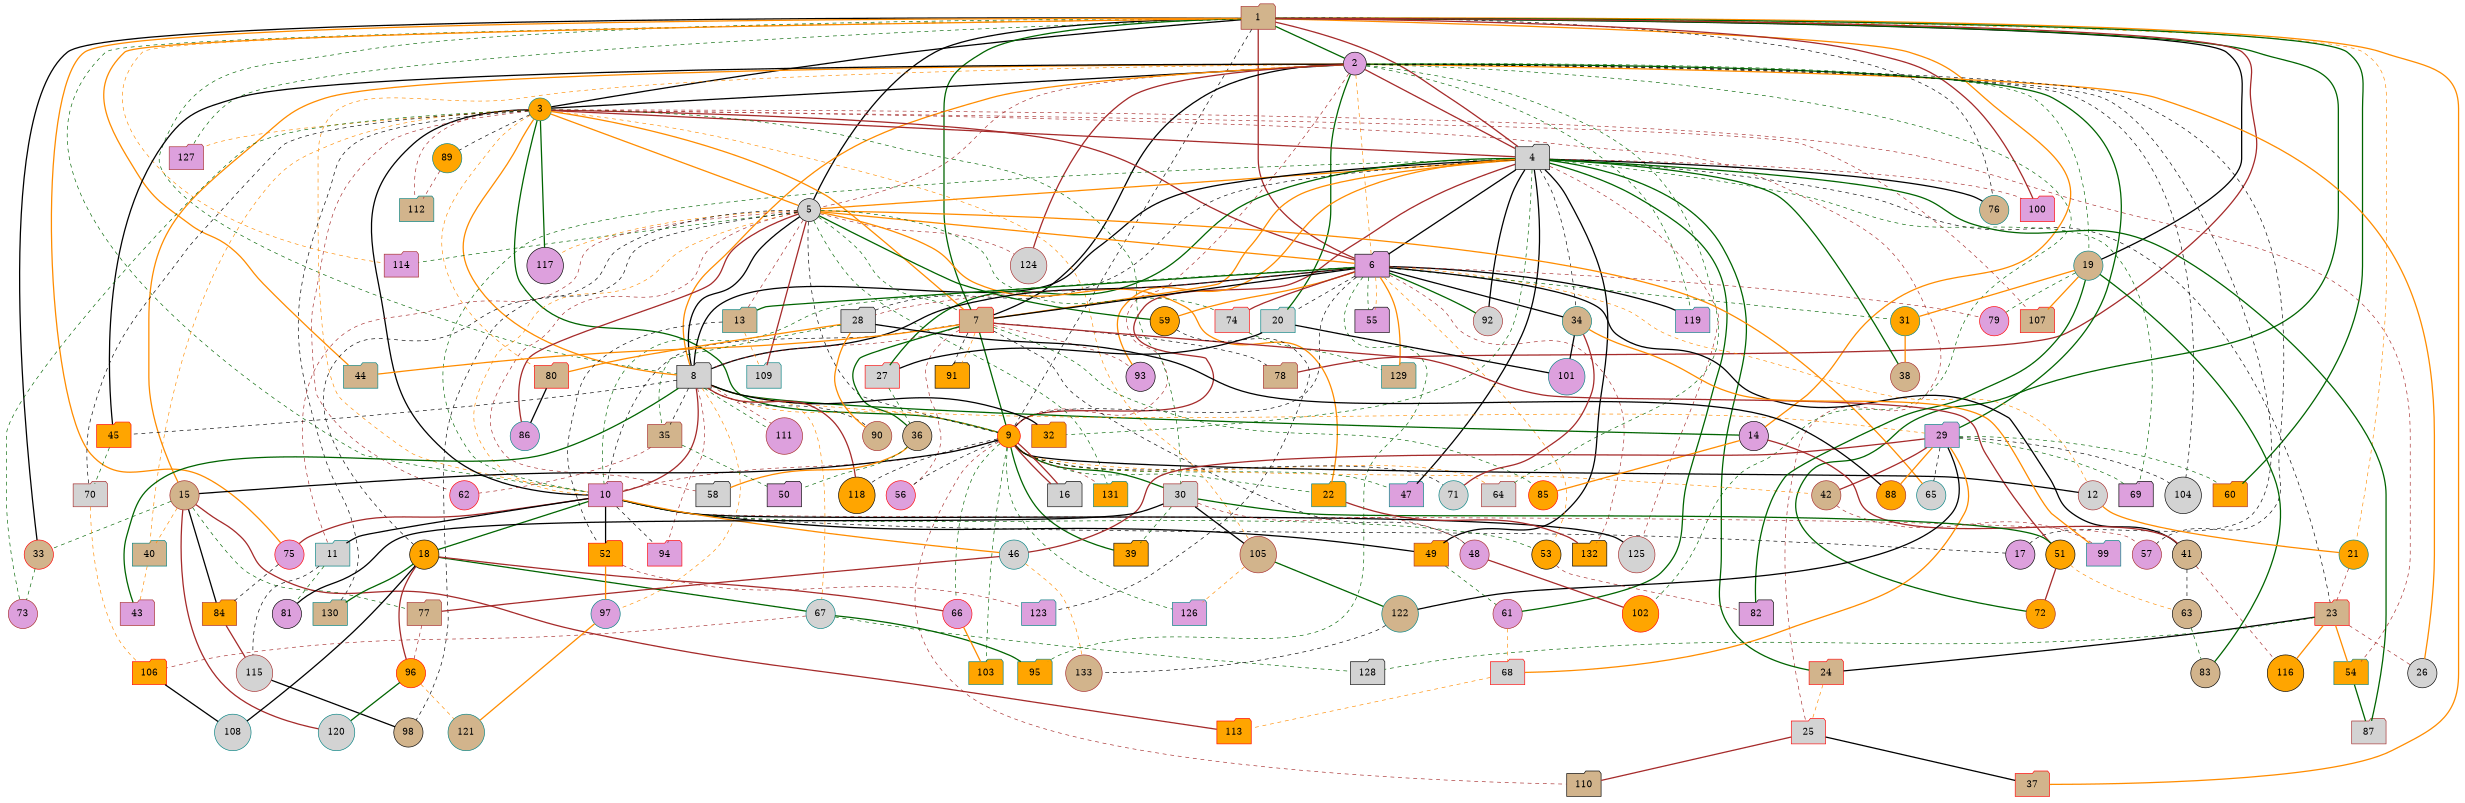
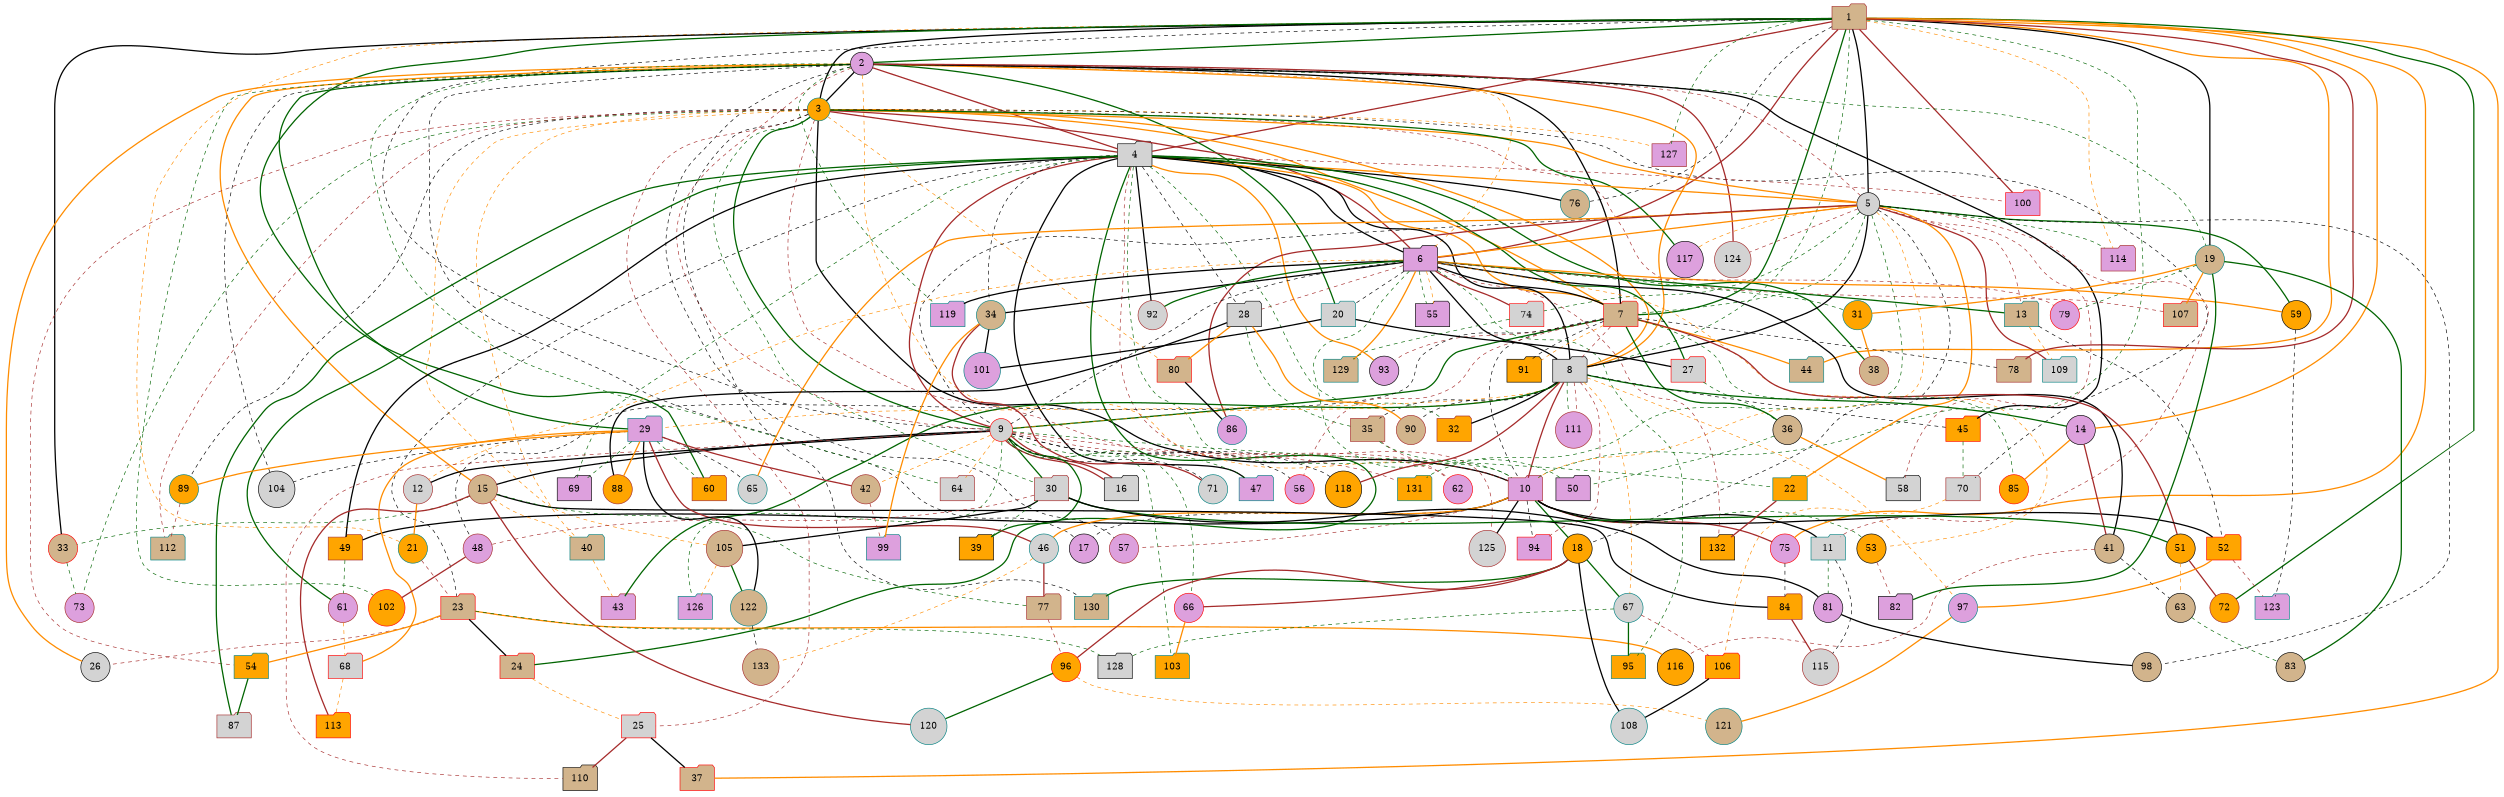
(1009, 436) -> (1001, 430)
none -> (401, 450)
(333, 703) -> (1985, 649)
